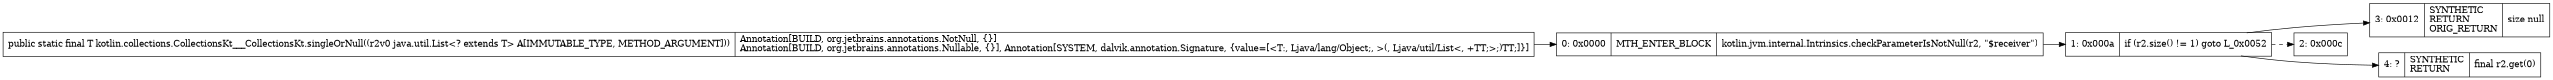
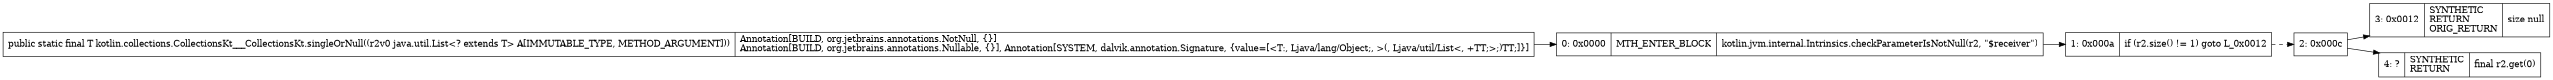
(2305, 27) -> (2355, 38)
(2196, 44) -> (2196, 44)
(2307, 63) -> (2360, 50)
